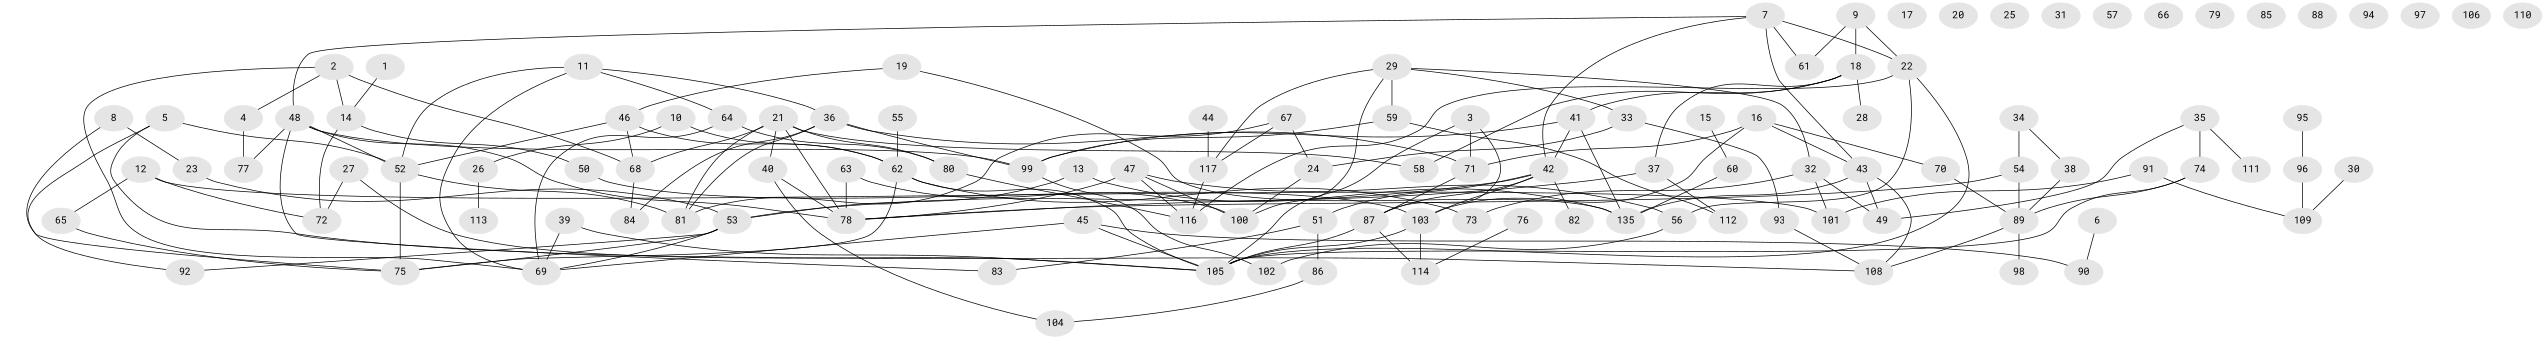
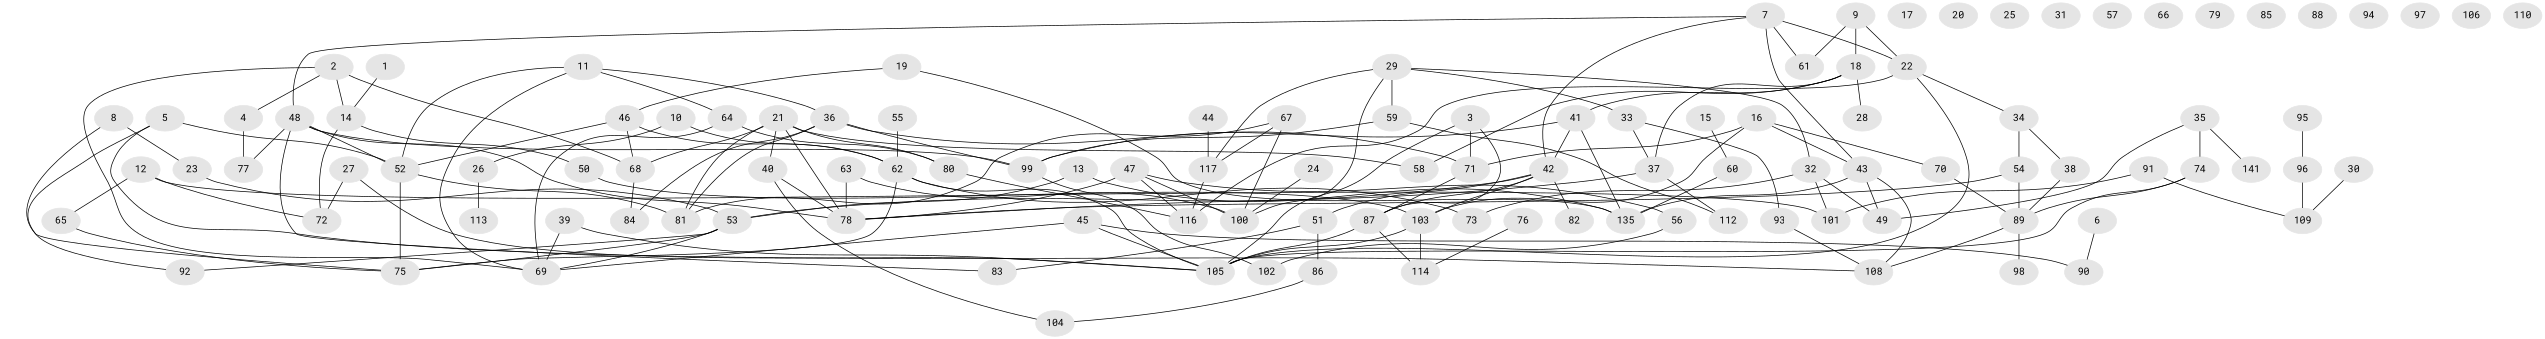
(1300, 144) -> (1260, 175)
(1480, 150) -> (1640, 143)
(2251, 170) -> (2251, 170)
(1837, 199) -> (1963, 93)
